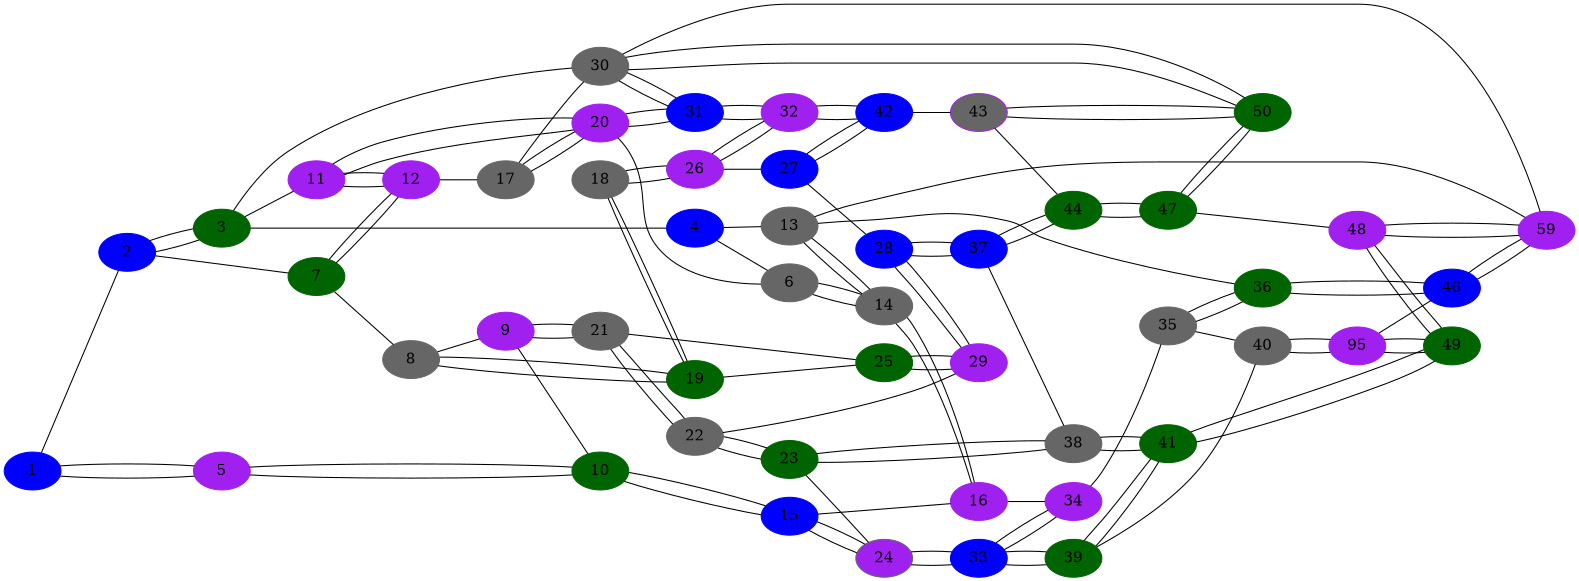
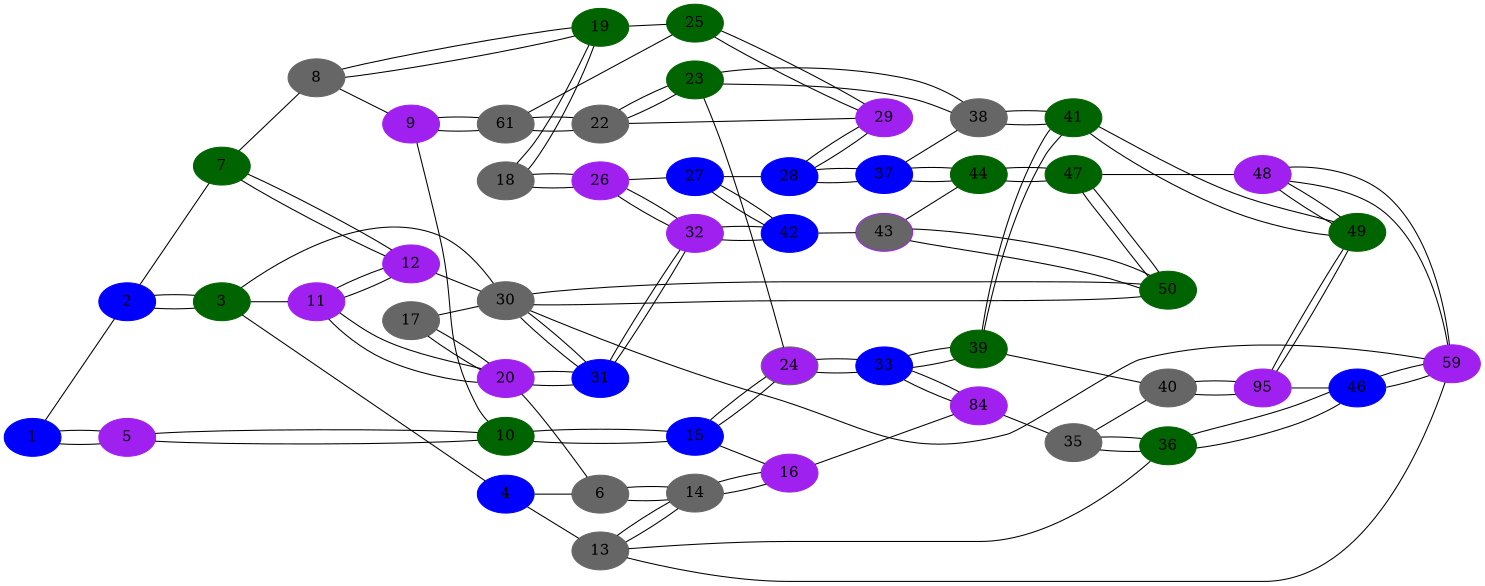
(459, 180) -> (458, 282)
(600, 331) -> (506, 124)
(1073, 502) -> (979, 406)
